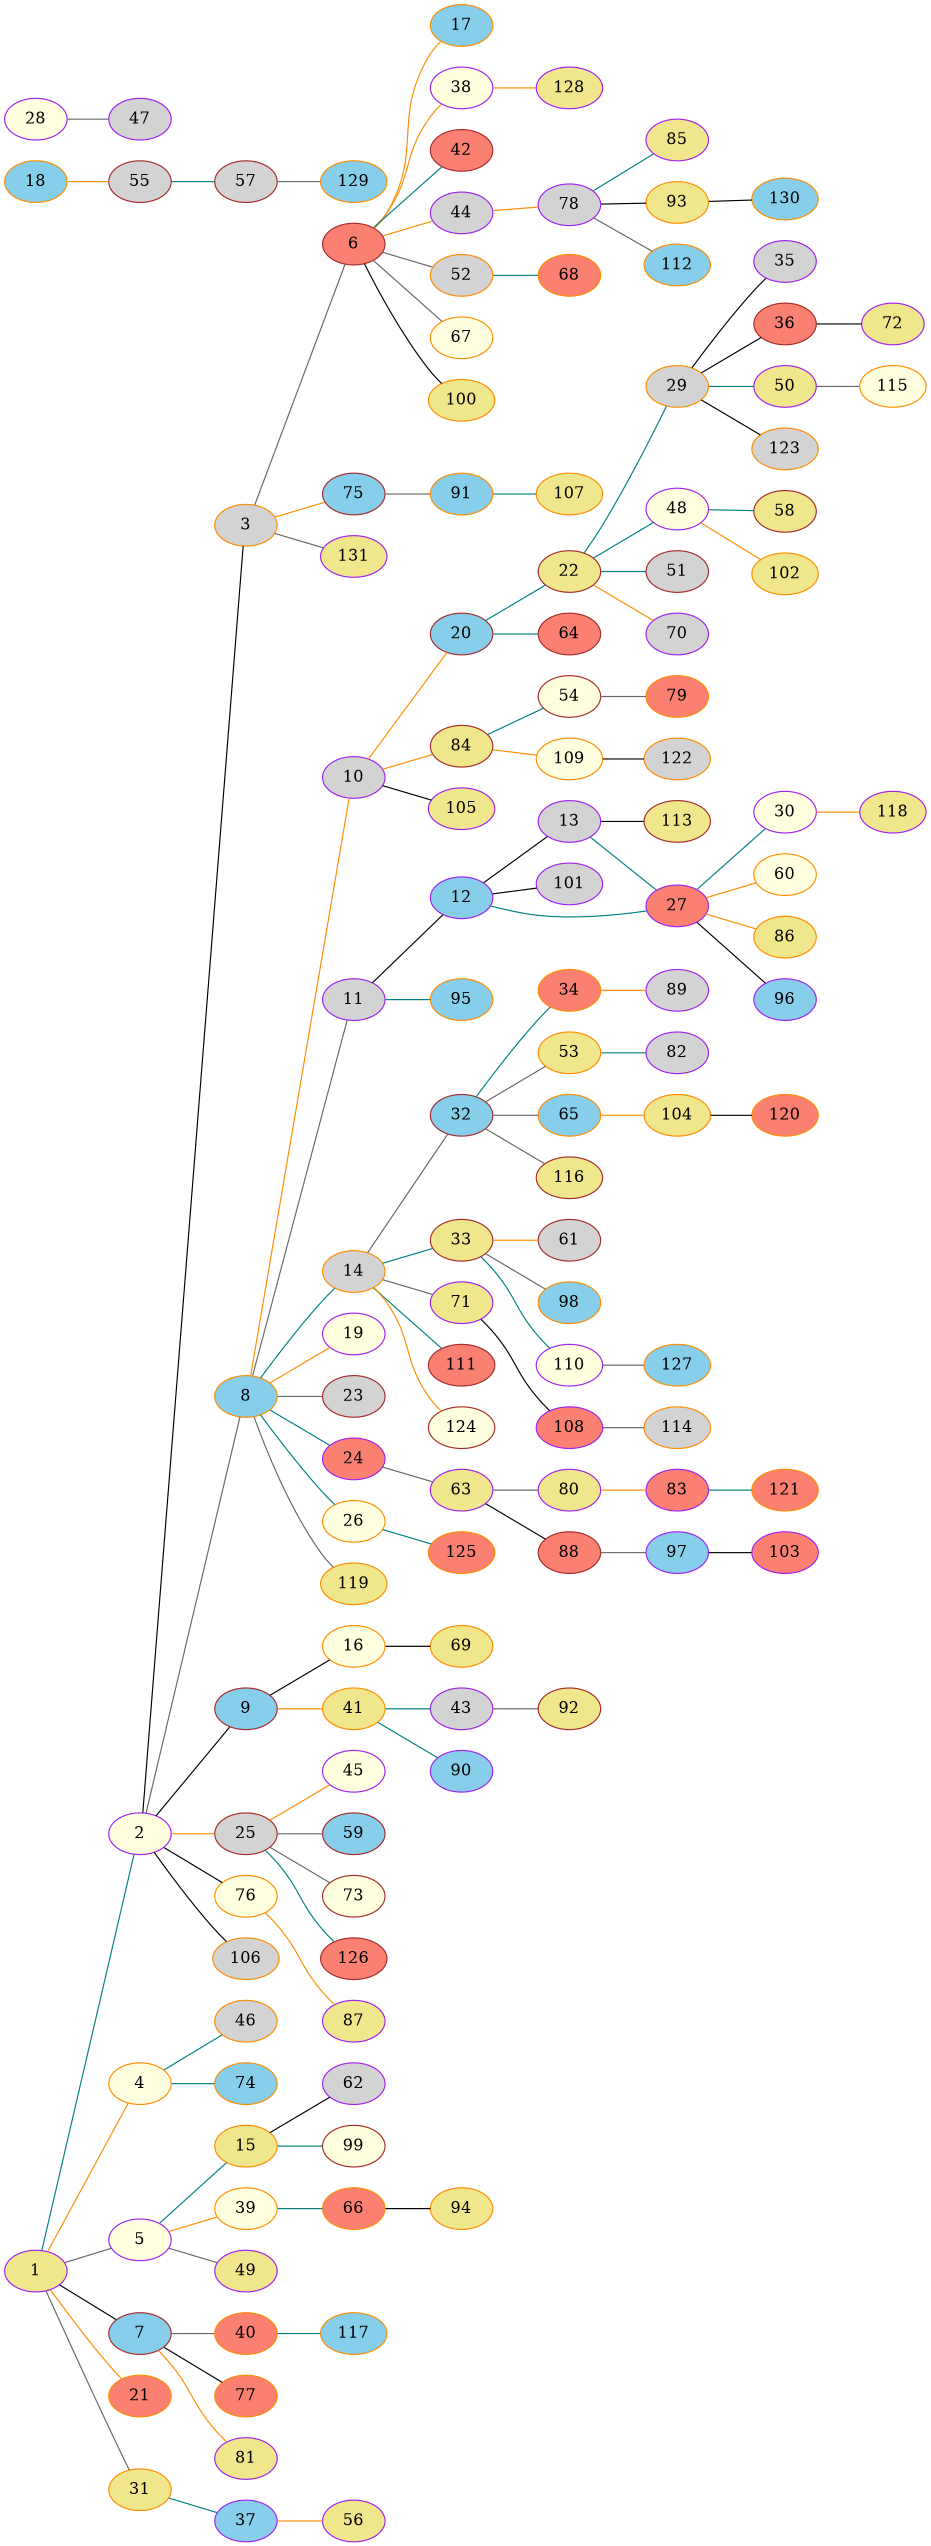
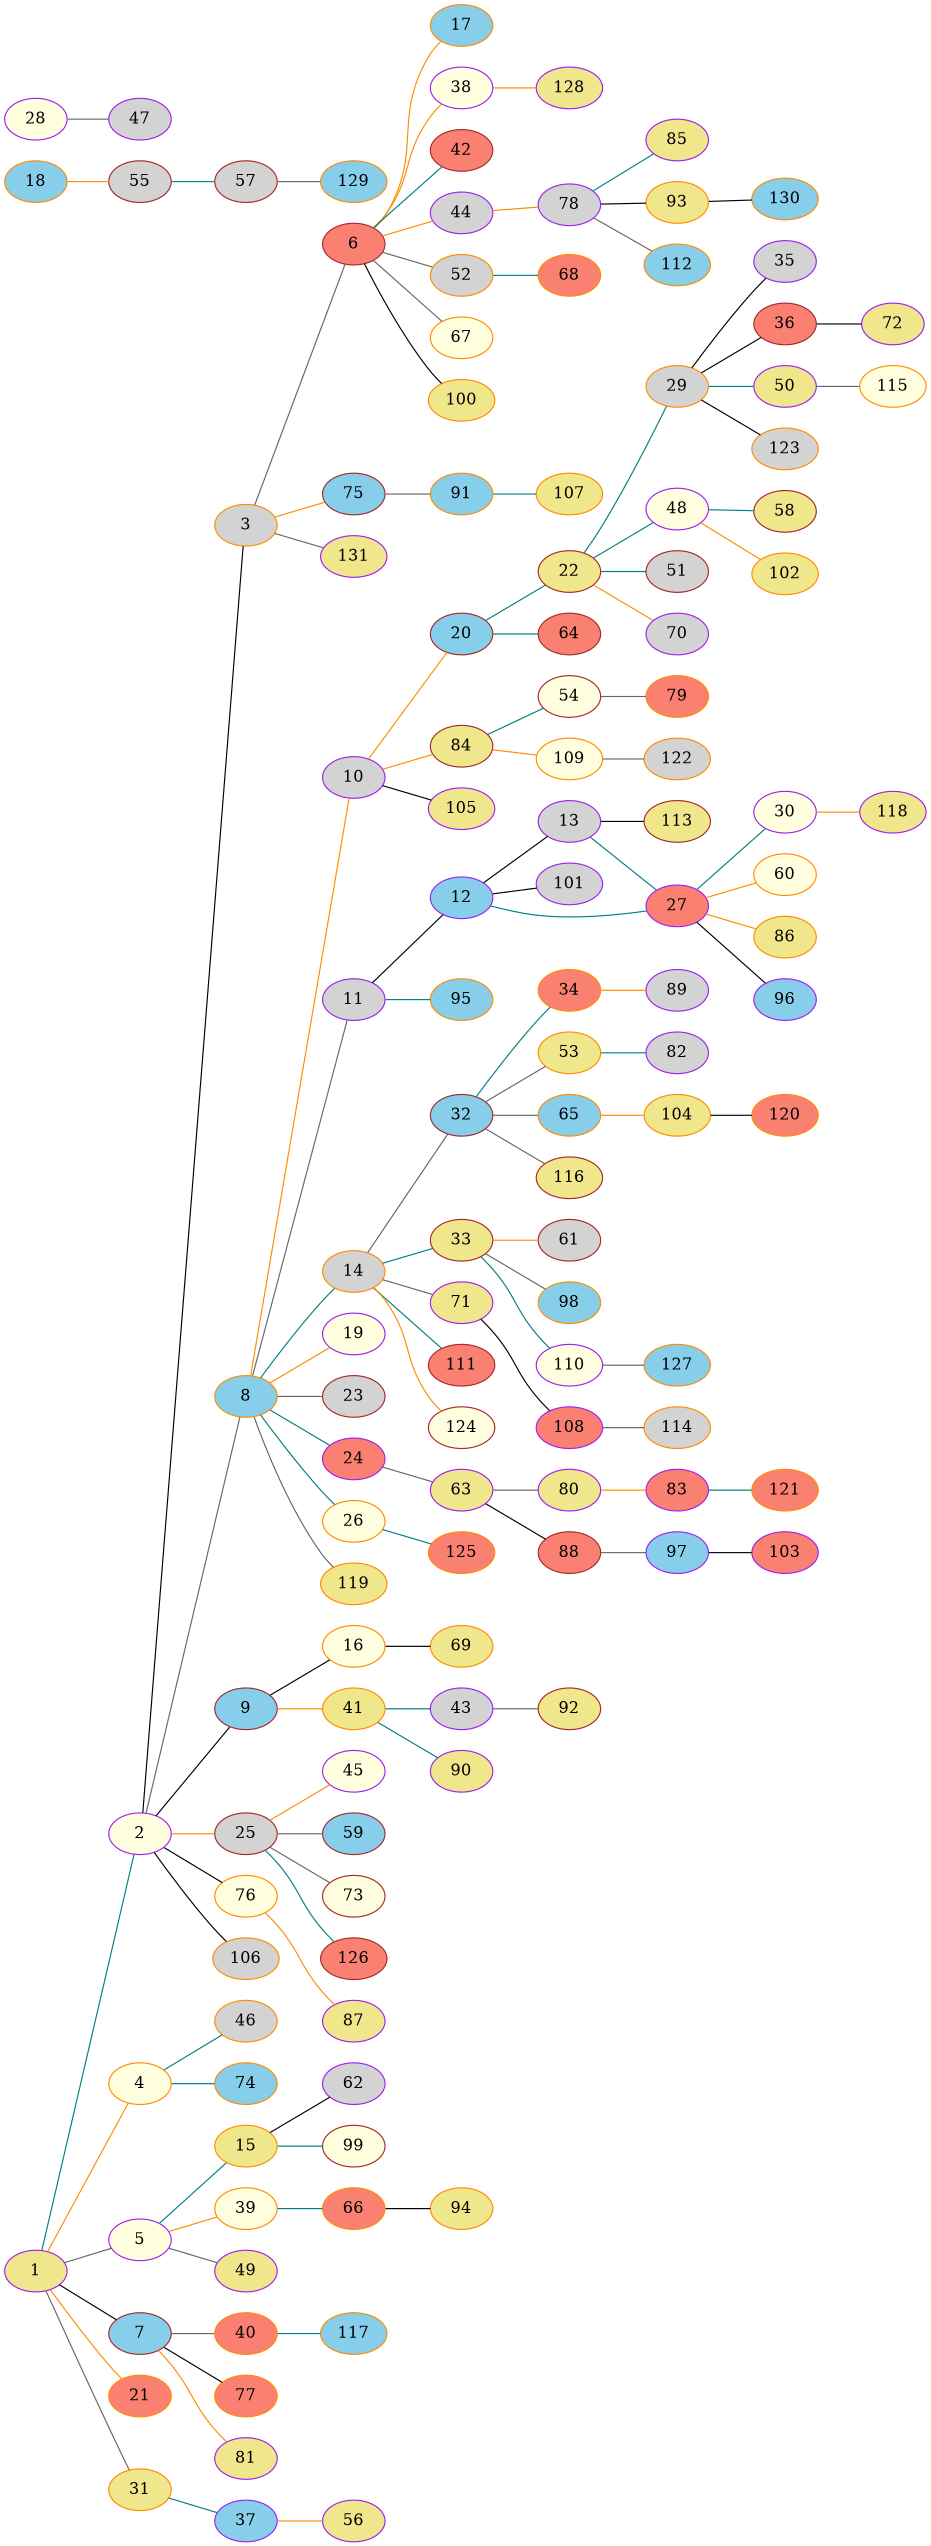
(623, 759) -> (623, 759)
(462, 1771) -> (462, 1771)
